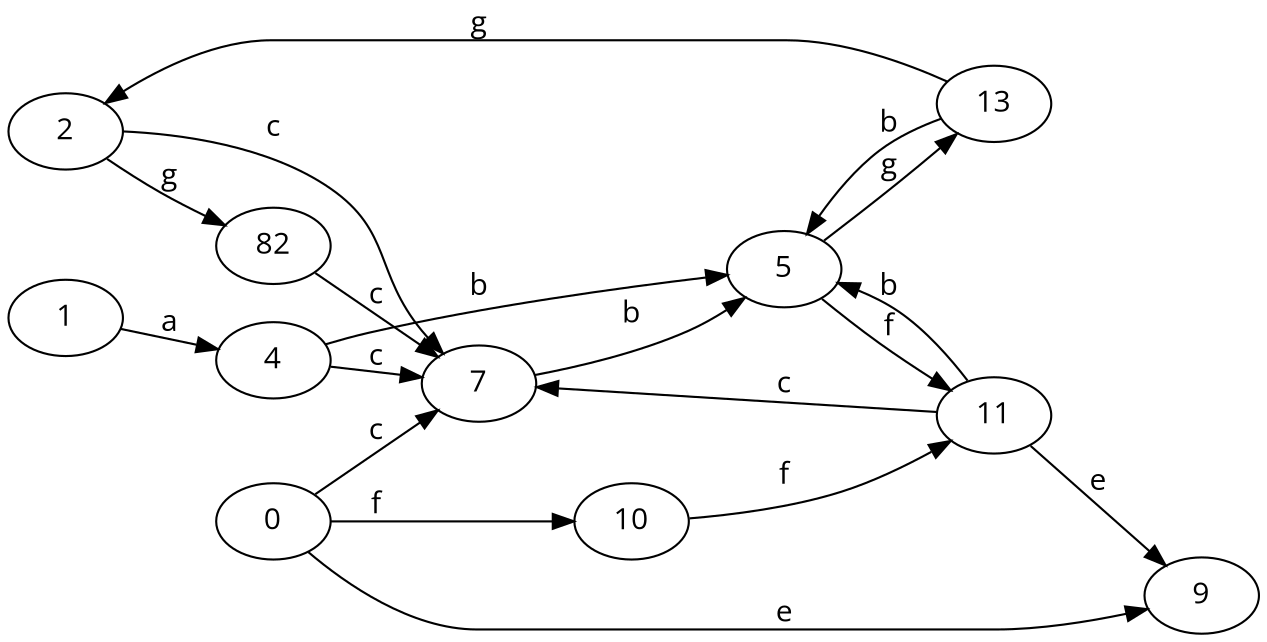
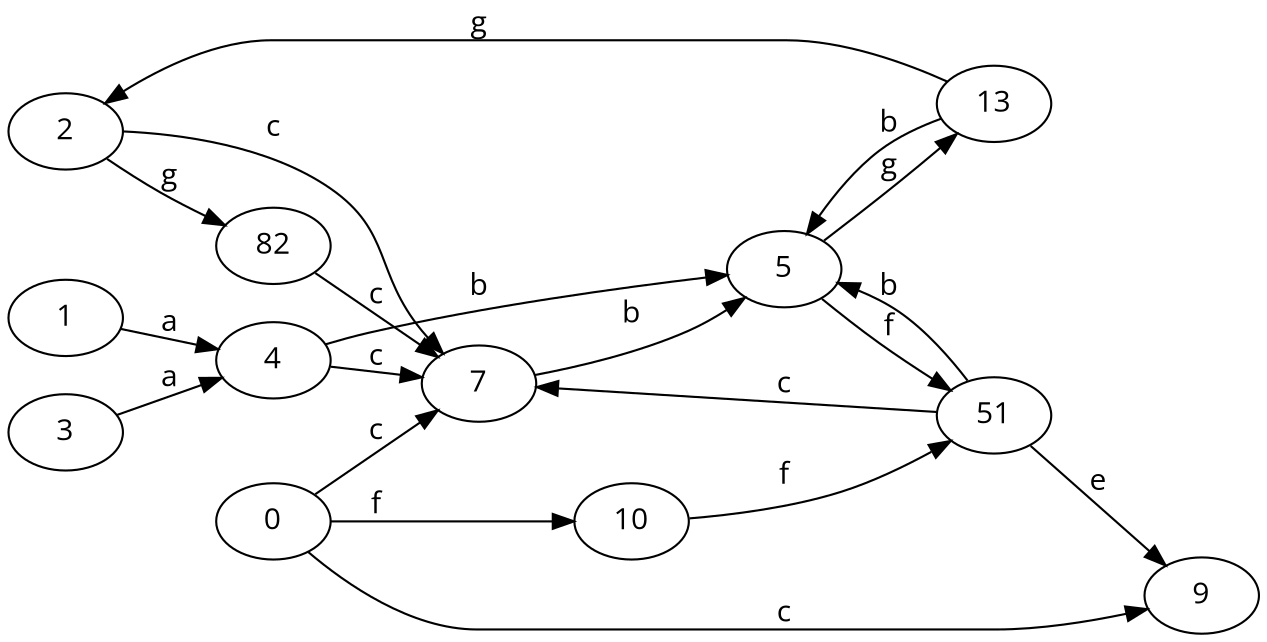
(994, 415) -> (994, 415)
none -> (66, 432)
(784, 614) -> (784, 614)
